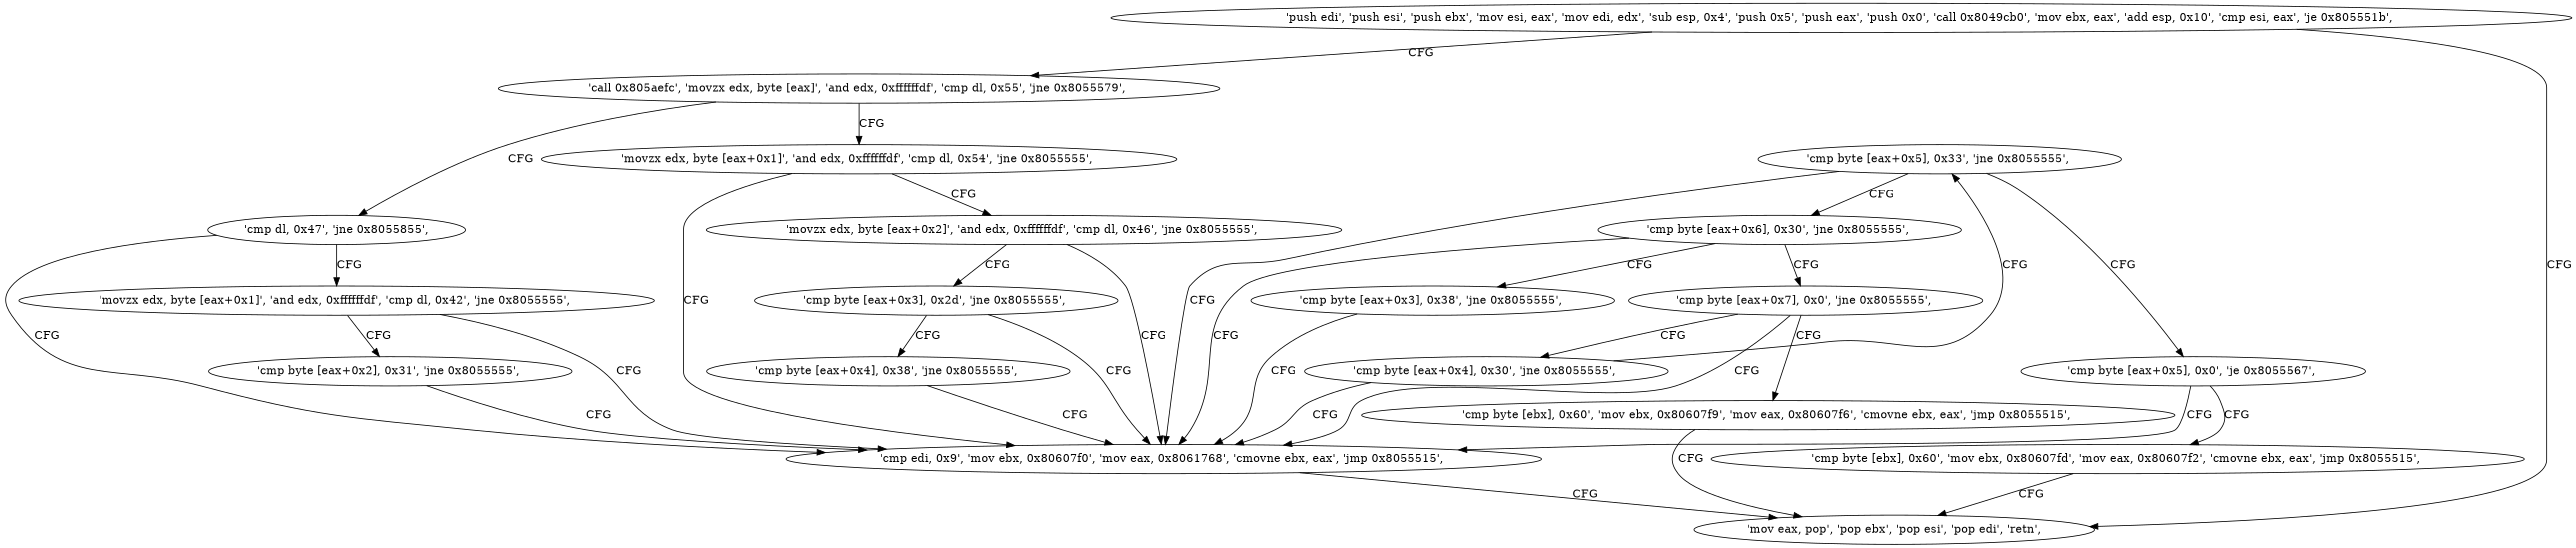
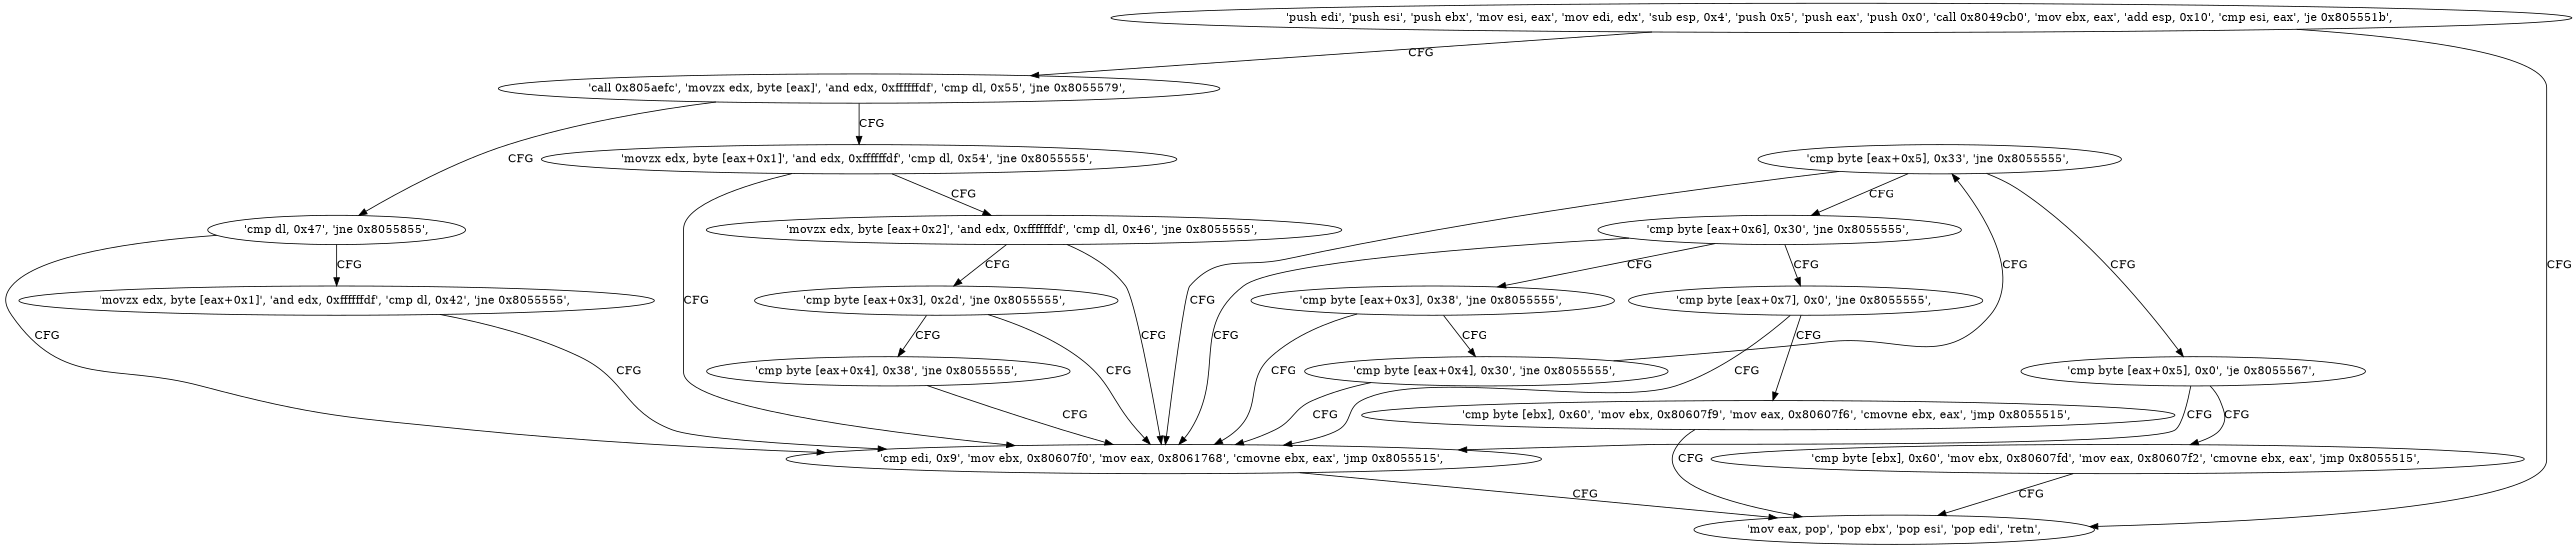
(1643, 334) -> (1457, 333)
(390, 371) -> none
